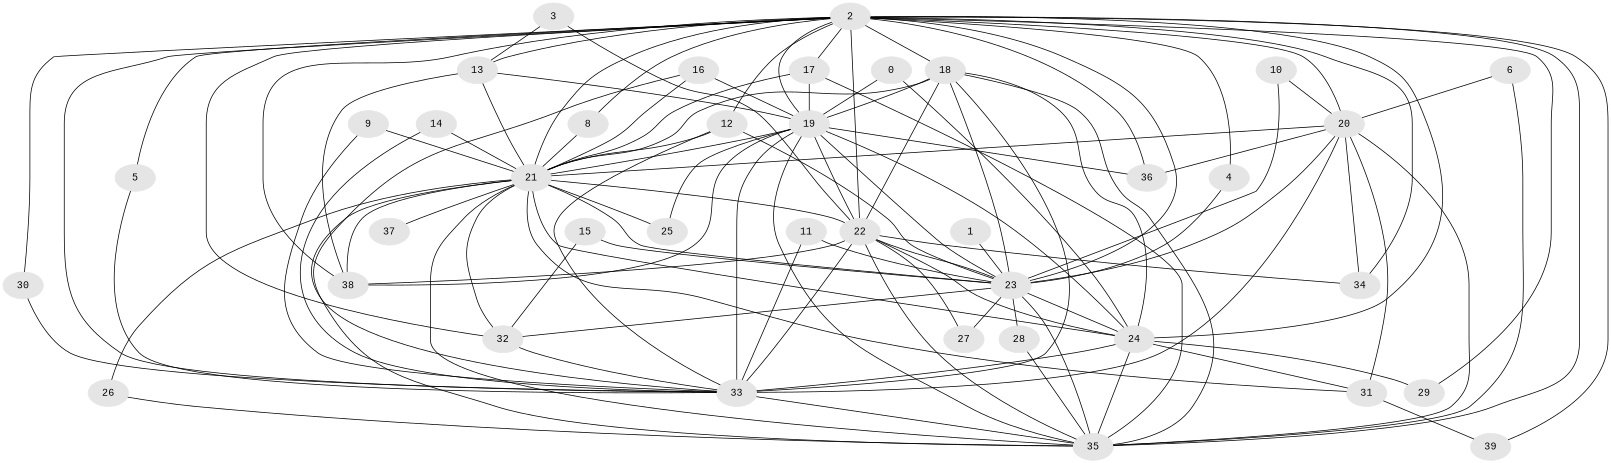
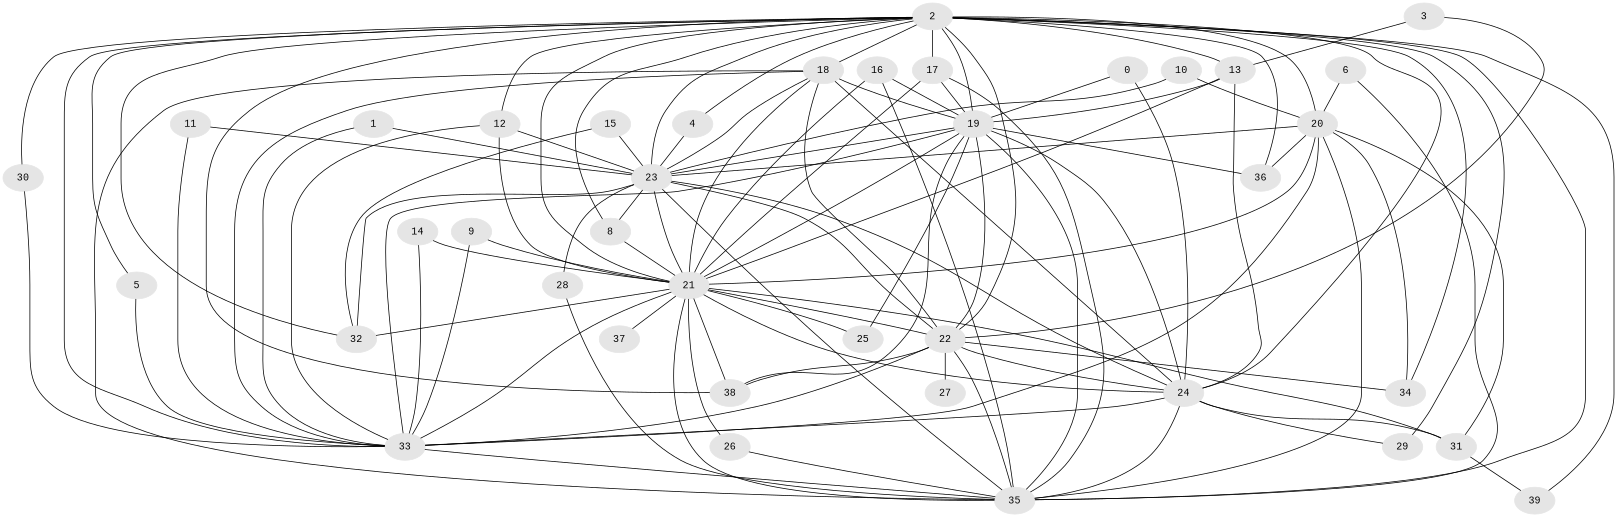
(331, 130) -> (1245, 253)
(988, 312) -> (631, 205)
(617, 373) -> (263, 301)
